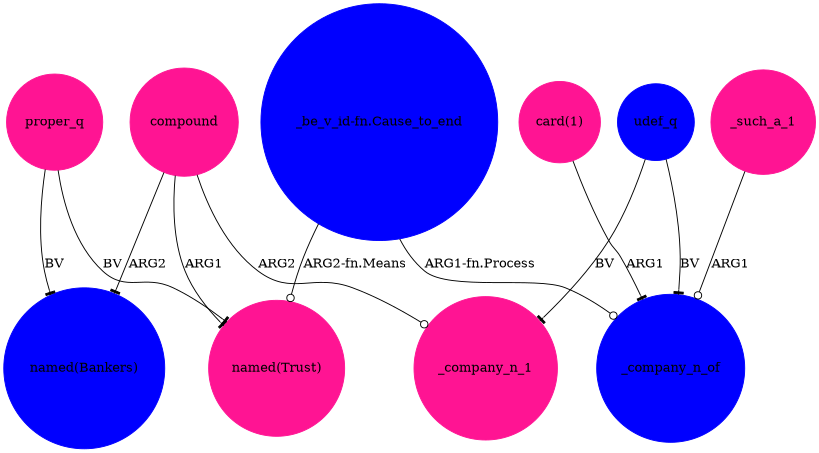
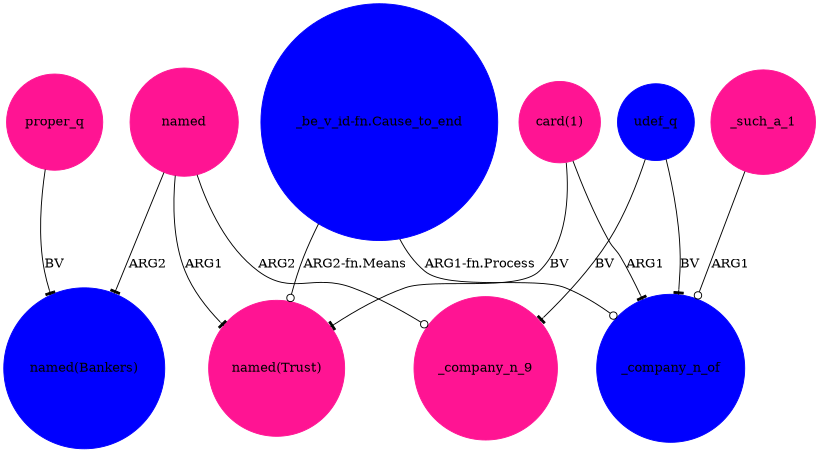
(184, 122) -> (184, 122)
(111, 277) -> (531, 276)
(486, 368) -> (486, 368)
